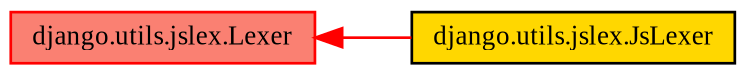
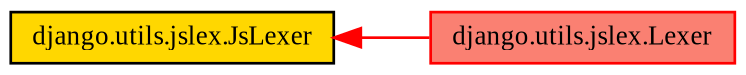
(377, 38) -> (396, 38)
